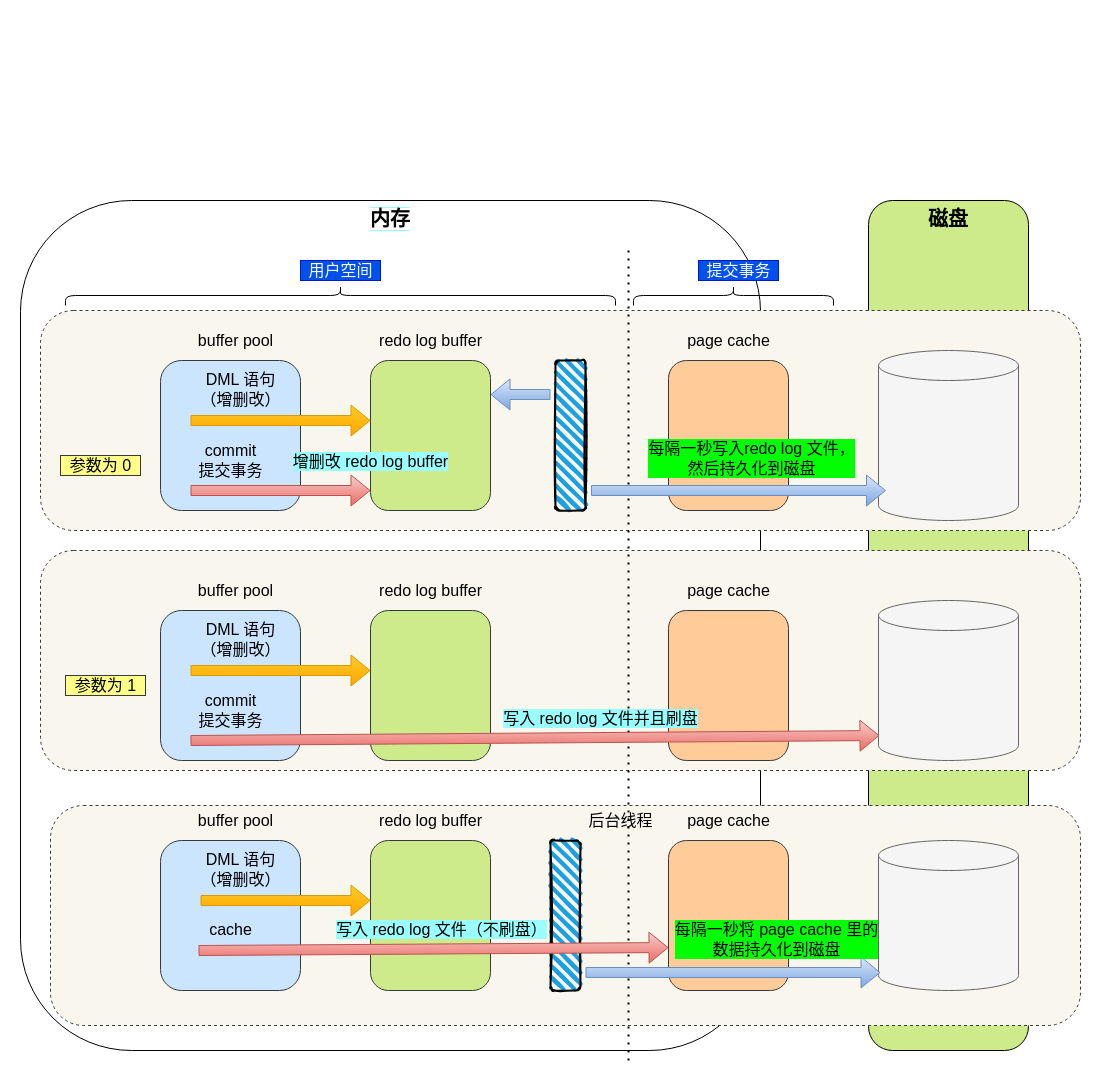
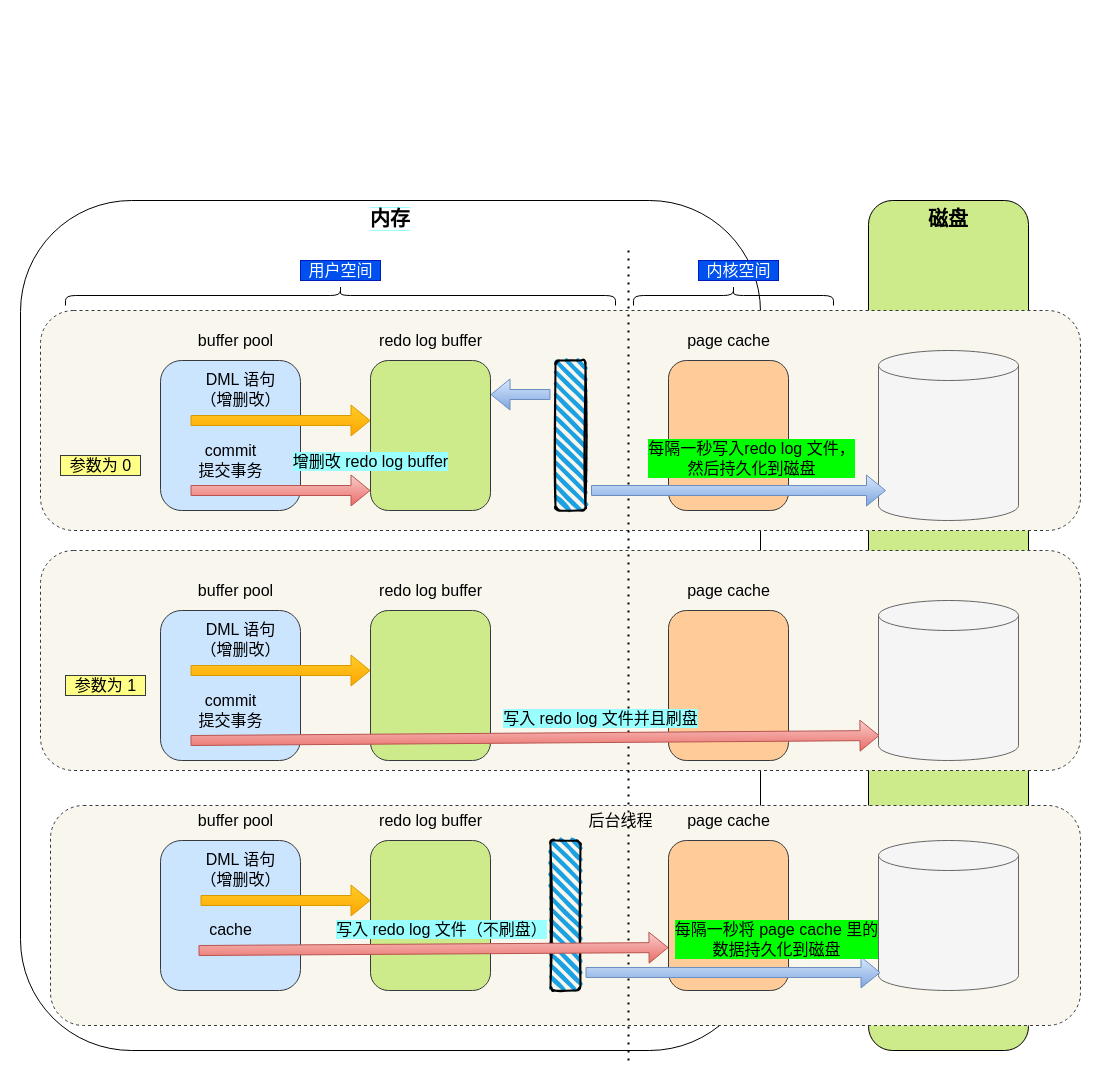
(739, 271) -> (739, 271)
